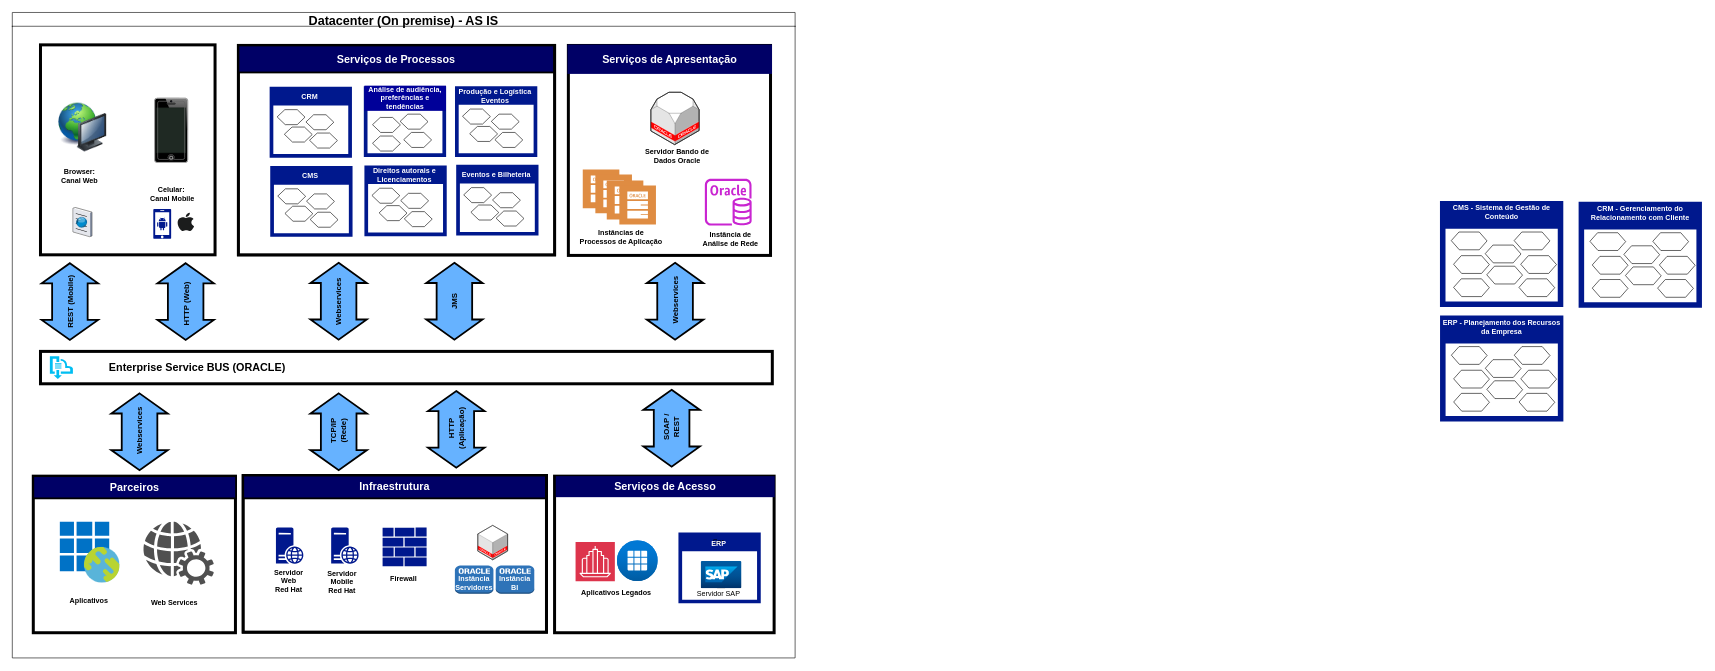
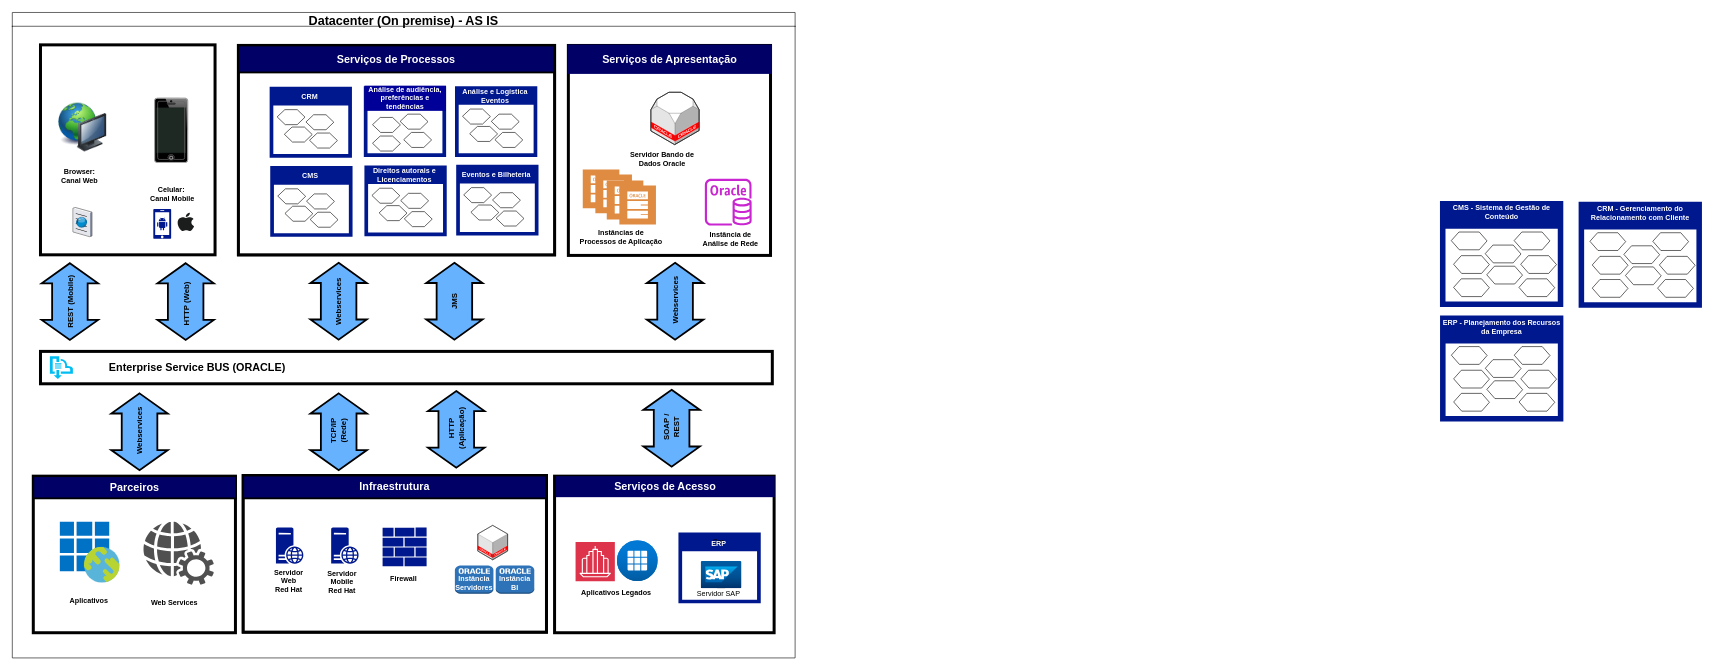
(495, 96) -> (495, 96)
(678, 156) -> (663, 159)
